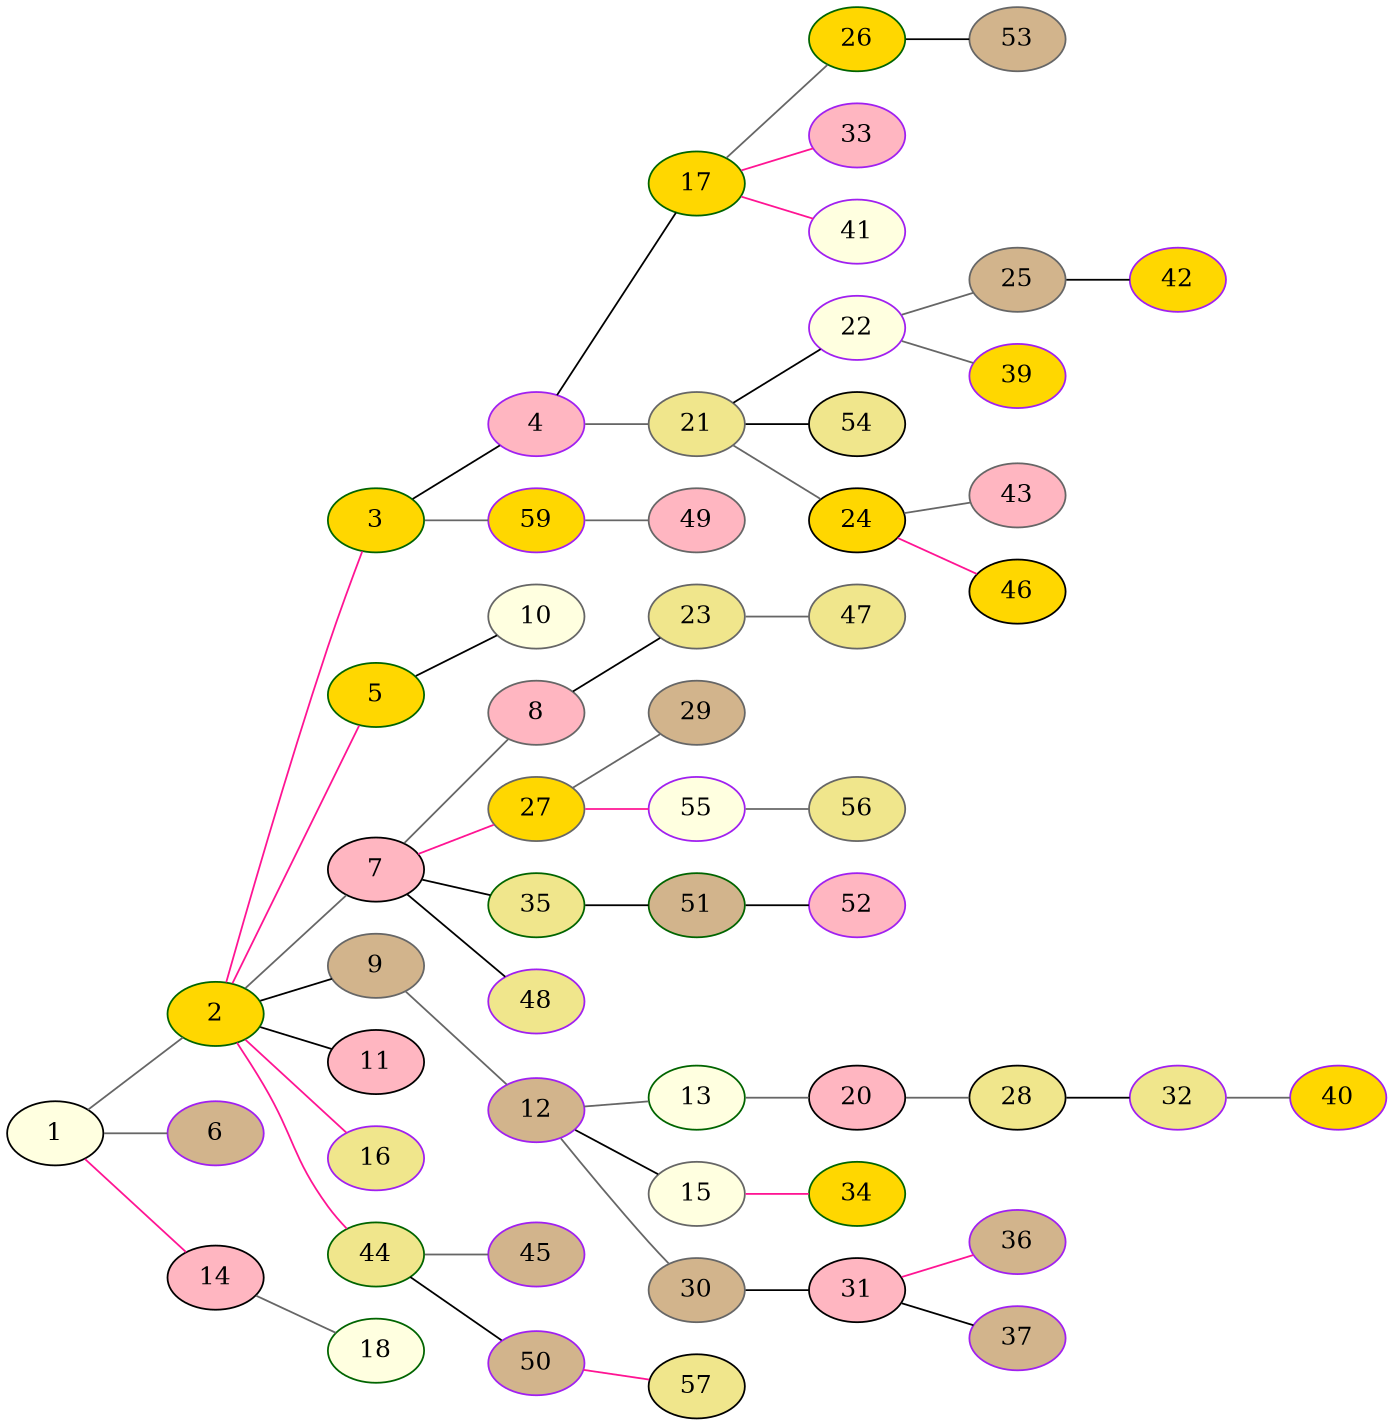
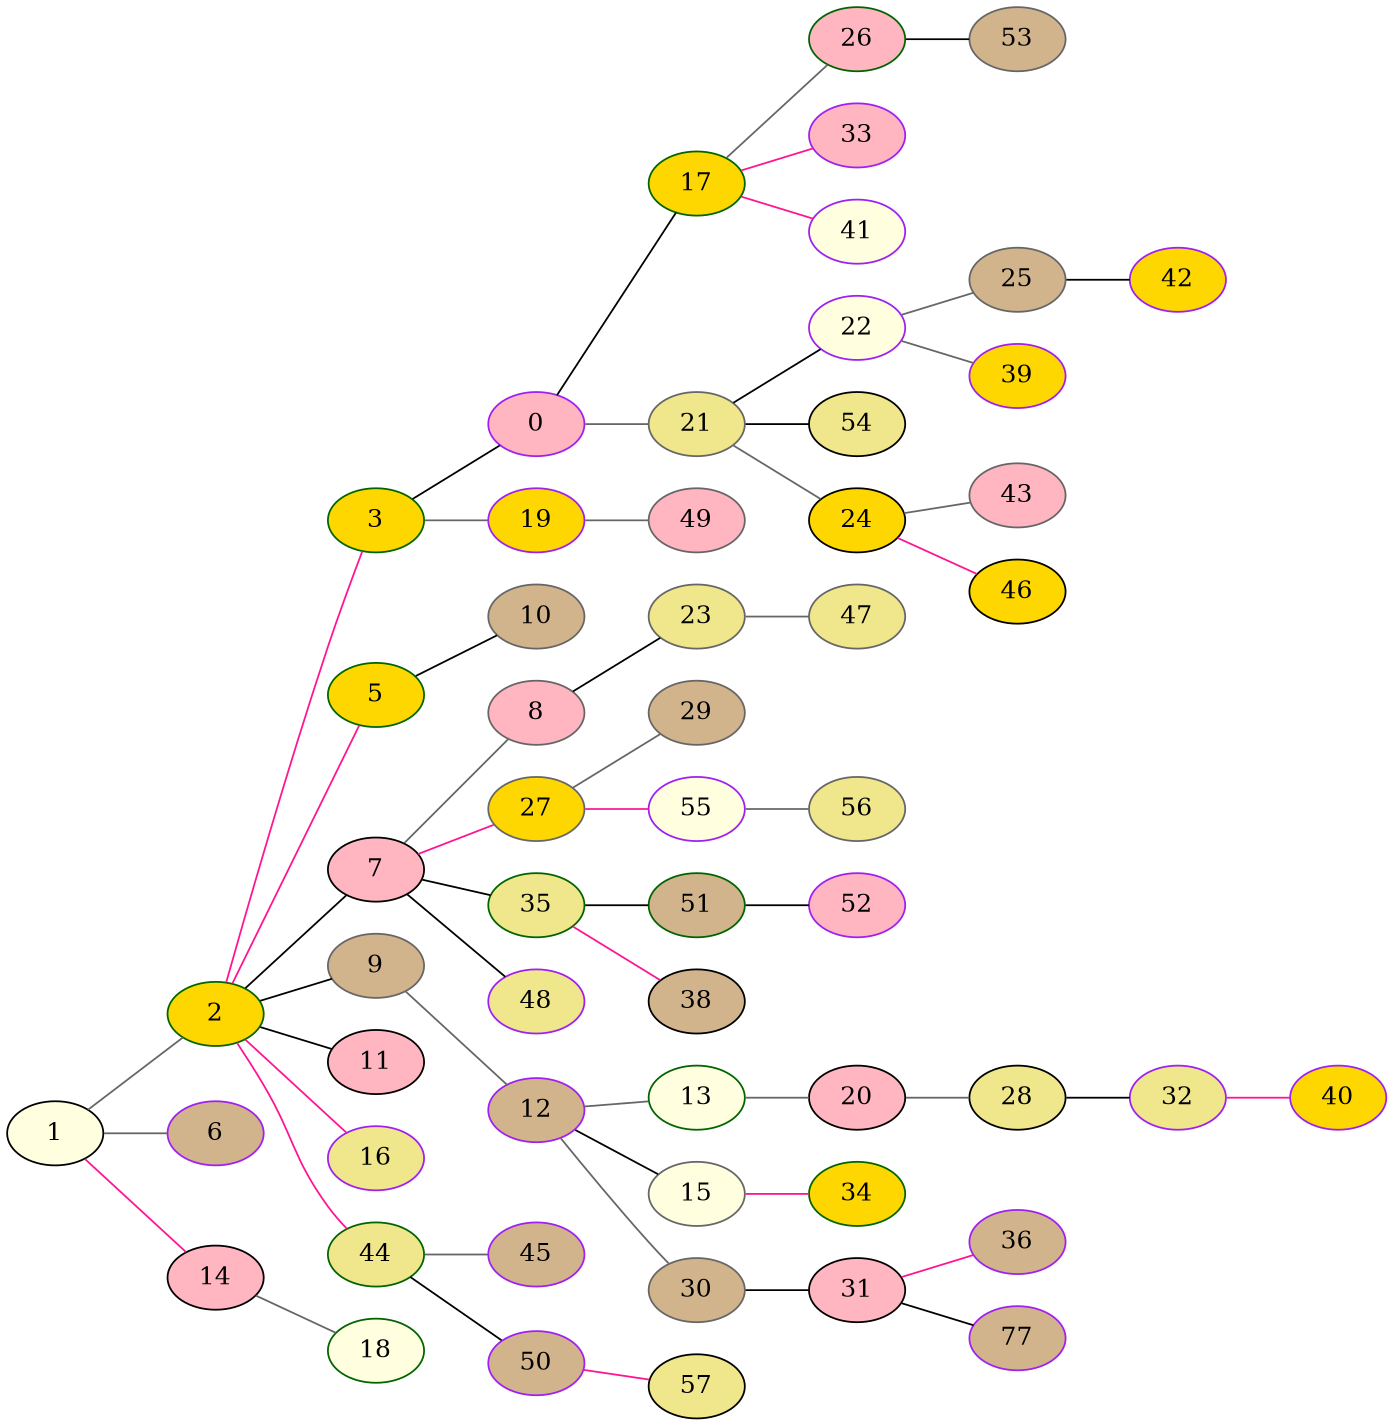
(857, 39) -> (857, 39)
(536, 424) -> (536, 424)
(536, 520) -> (536, 520)
(536, 617) -> (536, 617)
(296, 942) -> (296, 942)
none -> (697, 1001)
(1258, 1098) -> (1258, 1098)
(1017, 1338) -> (1017, 1338)
